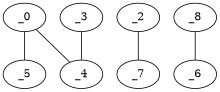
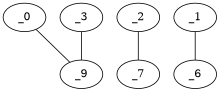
(195, 17) -> (195, 17)
(24, 74) -> none
(81, 74) -> (81, 74)
